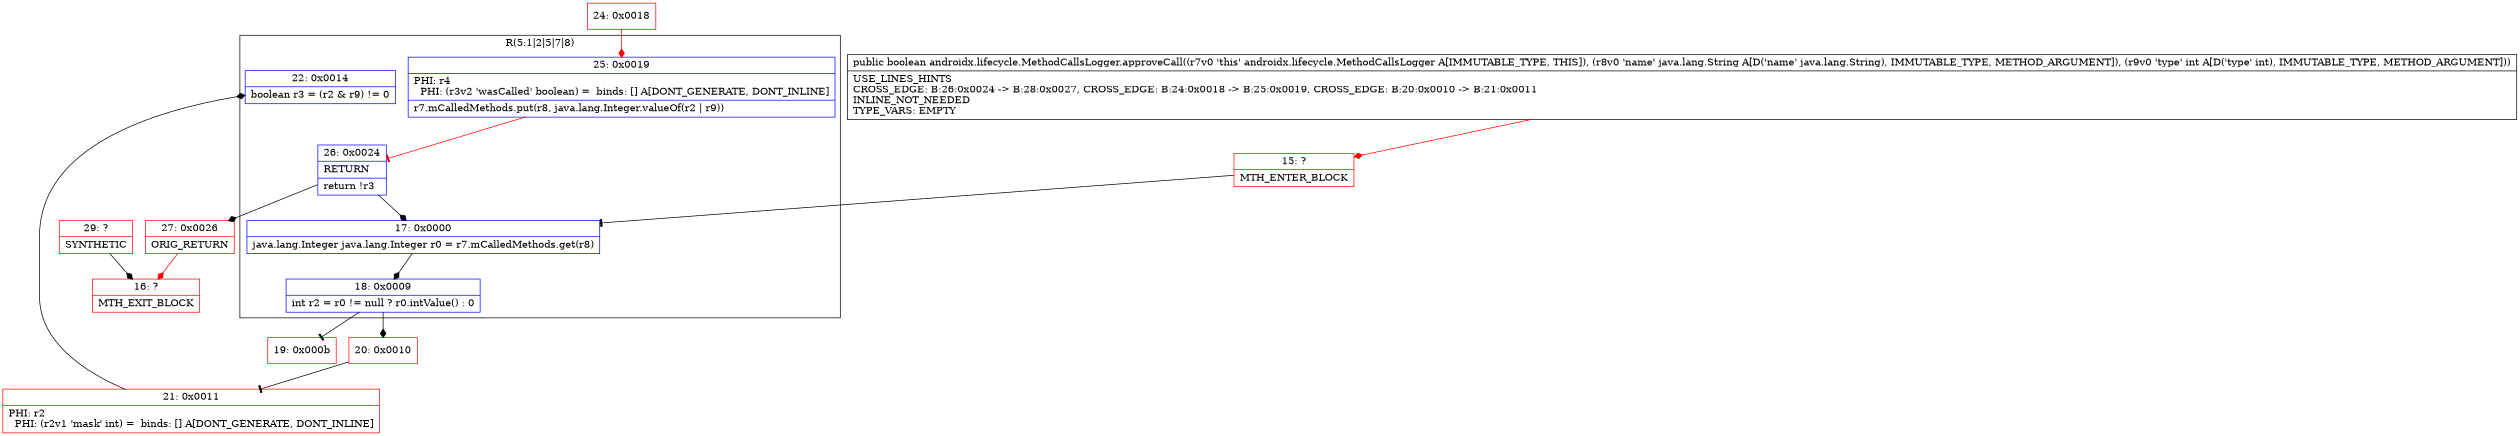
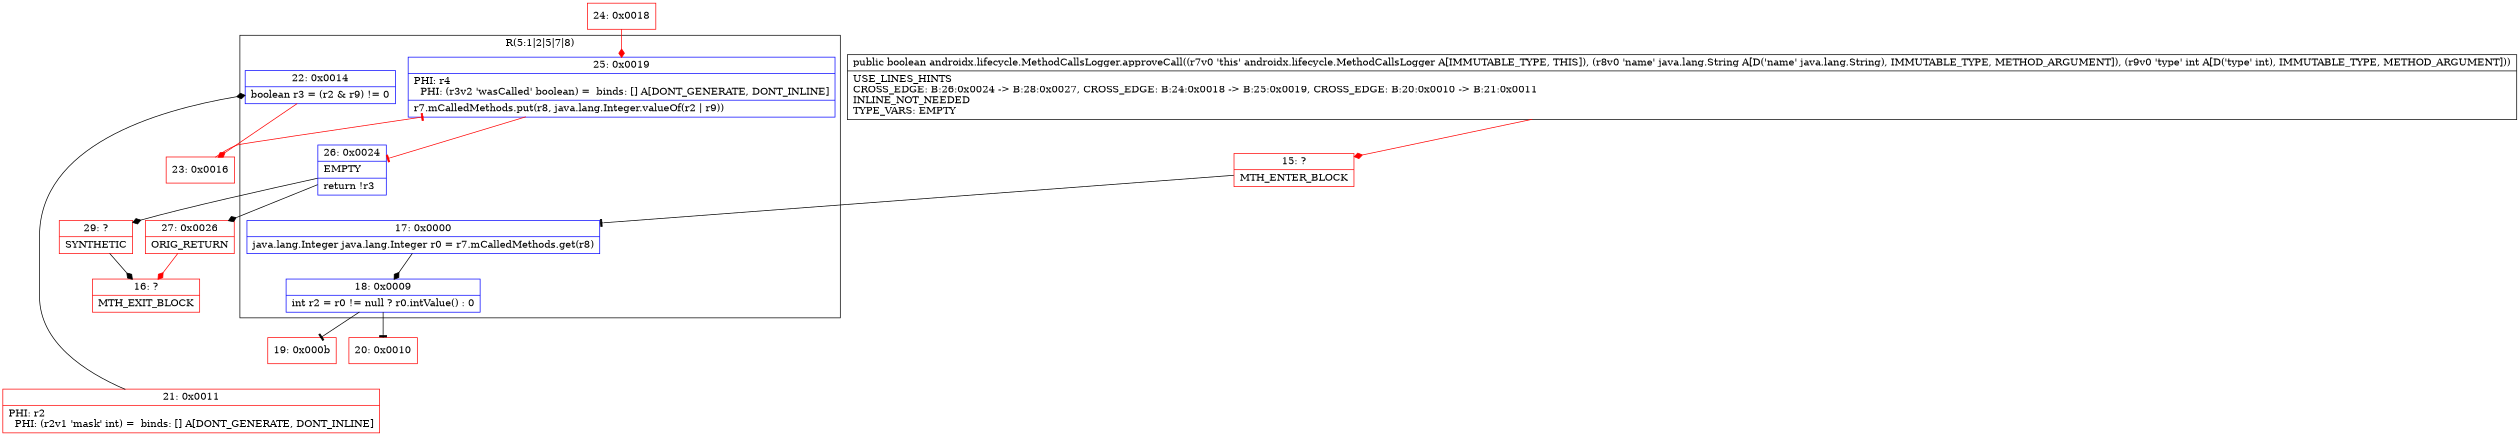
(346, 169) -> (342, 169)
none -> (200, 170)
(389, 205) -> (229, 198)
(383, 323) -> (383, 323)
(306, 375) -> none
